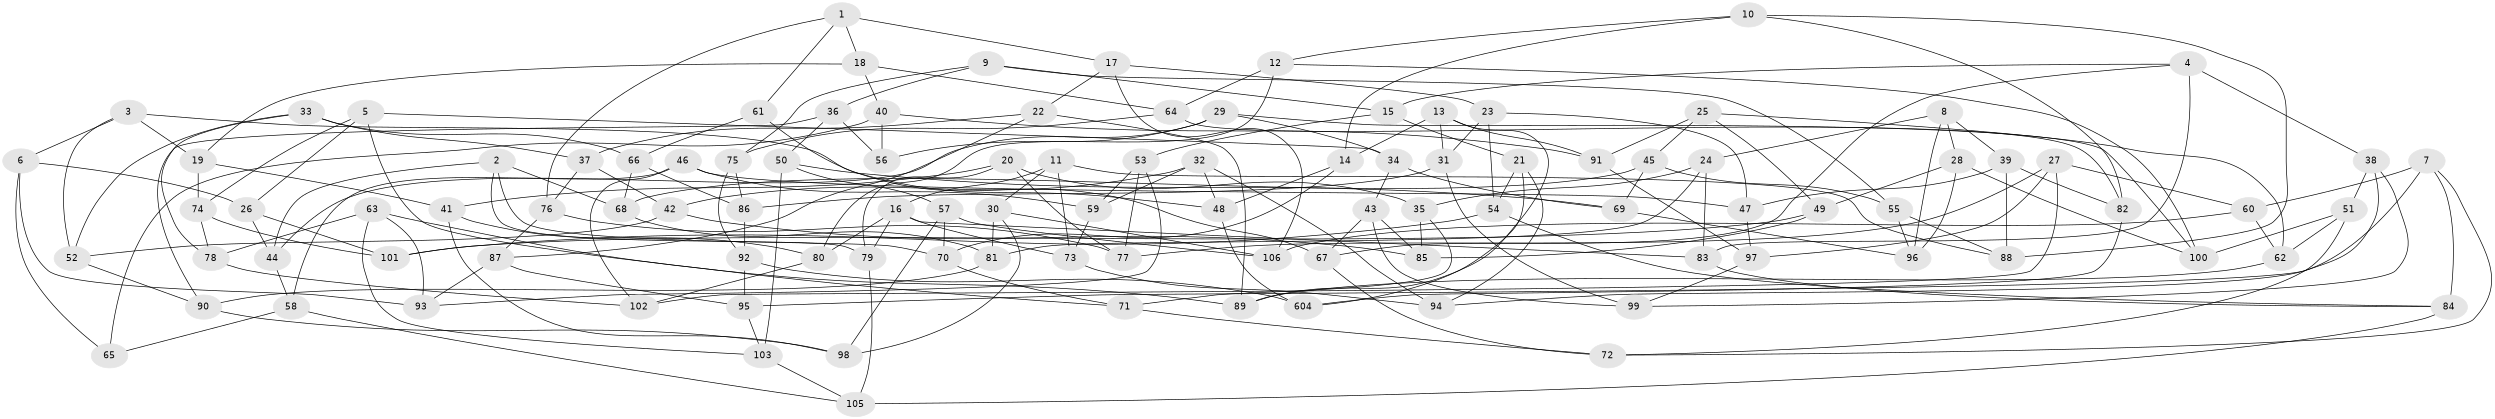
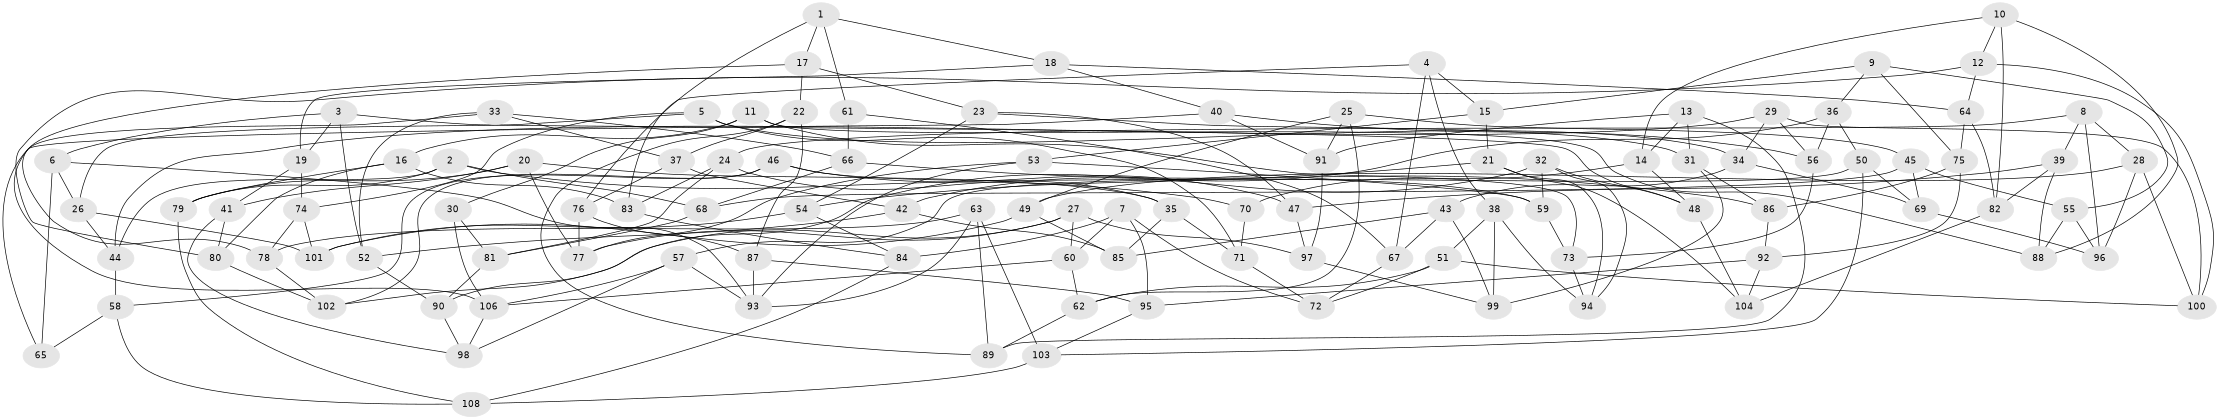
(944, 233) -> (716, 283)
(963, 234) -> (1719, 245)
(1303, 307) -> (1744, 307)
(972, 313) -> (477, 331)
(856, 404) -> (471, 404)
